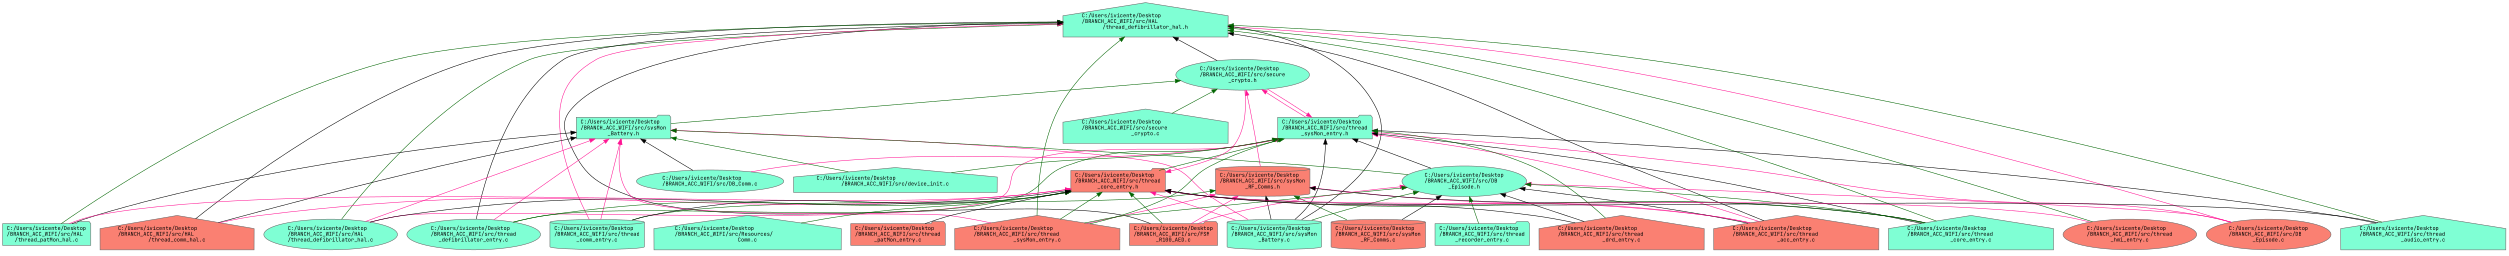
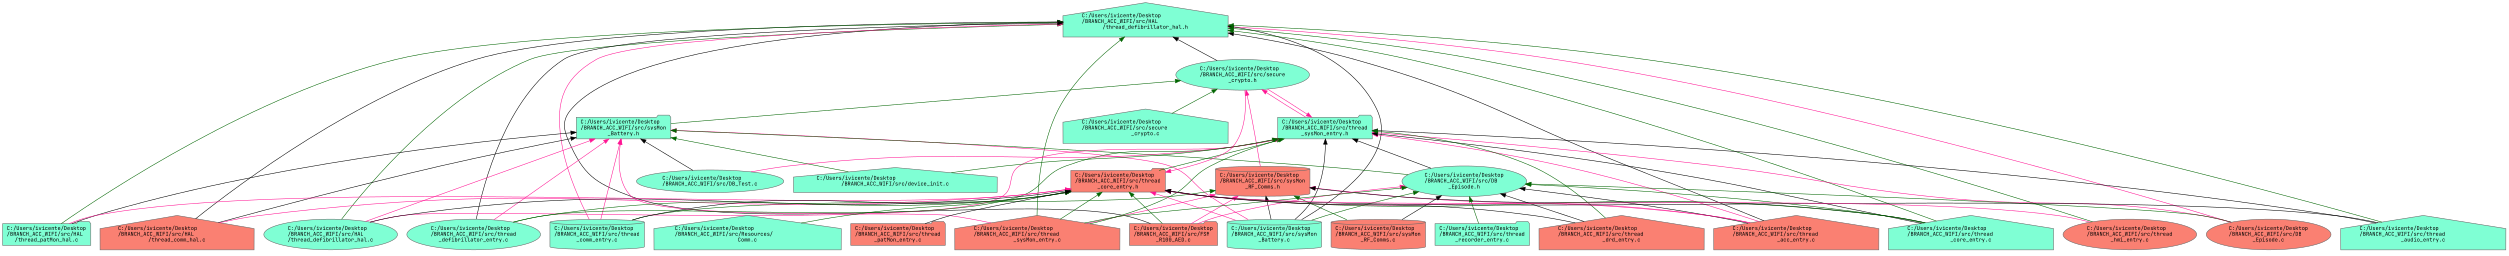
(710, 181) -> (710, 181)
(1882, 197) -> (1882, 197)
